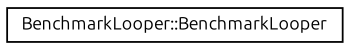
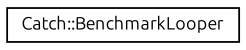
(175, 25) -> (123, 25)
